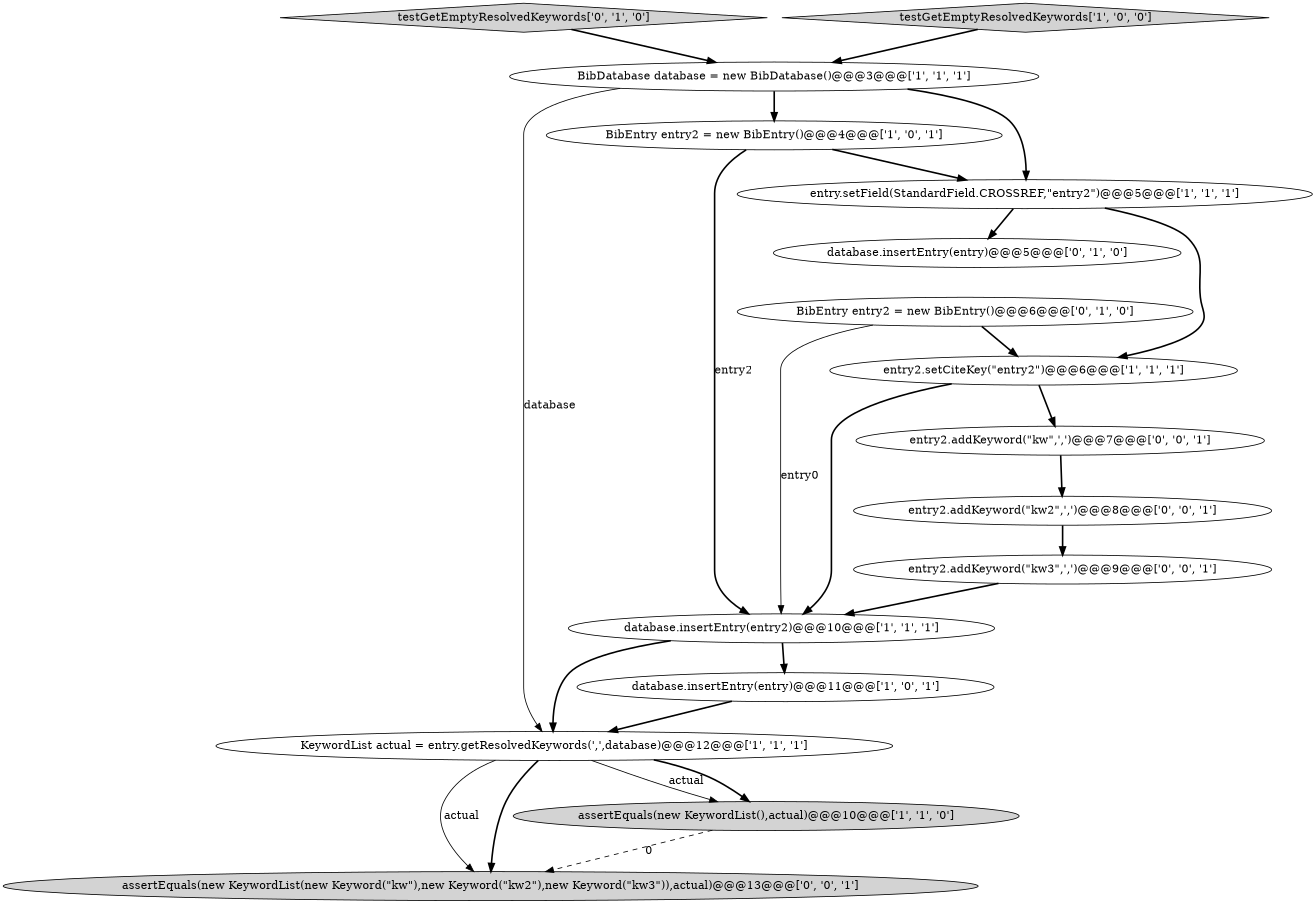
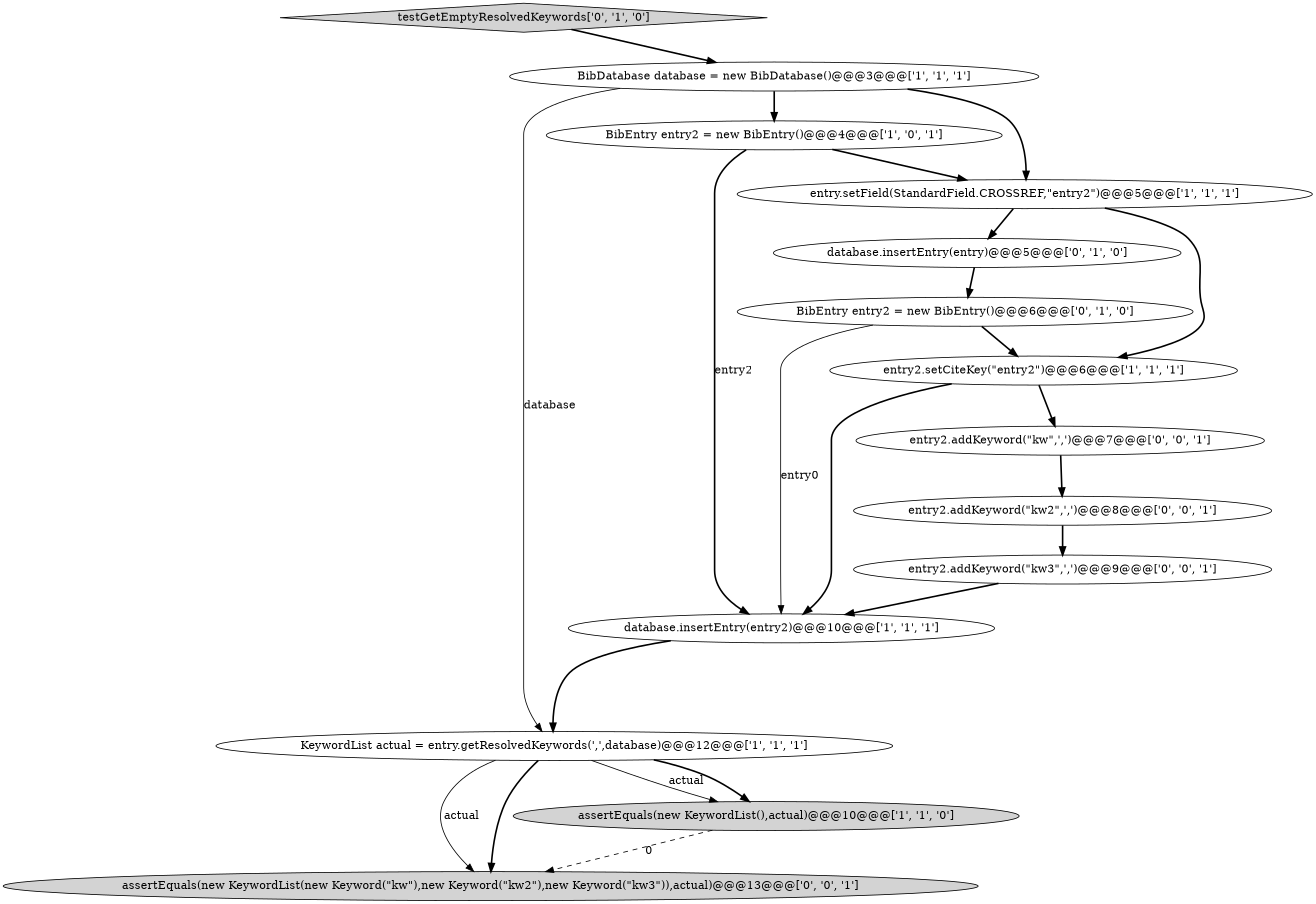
(1026, 18) -> none
none -> (972, 278)
(785, 687) -> none
